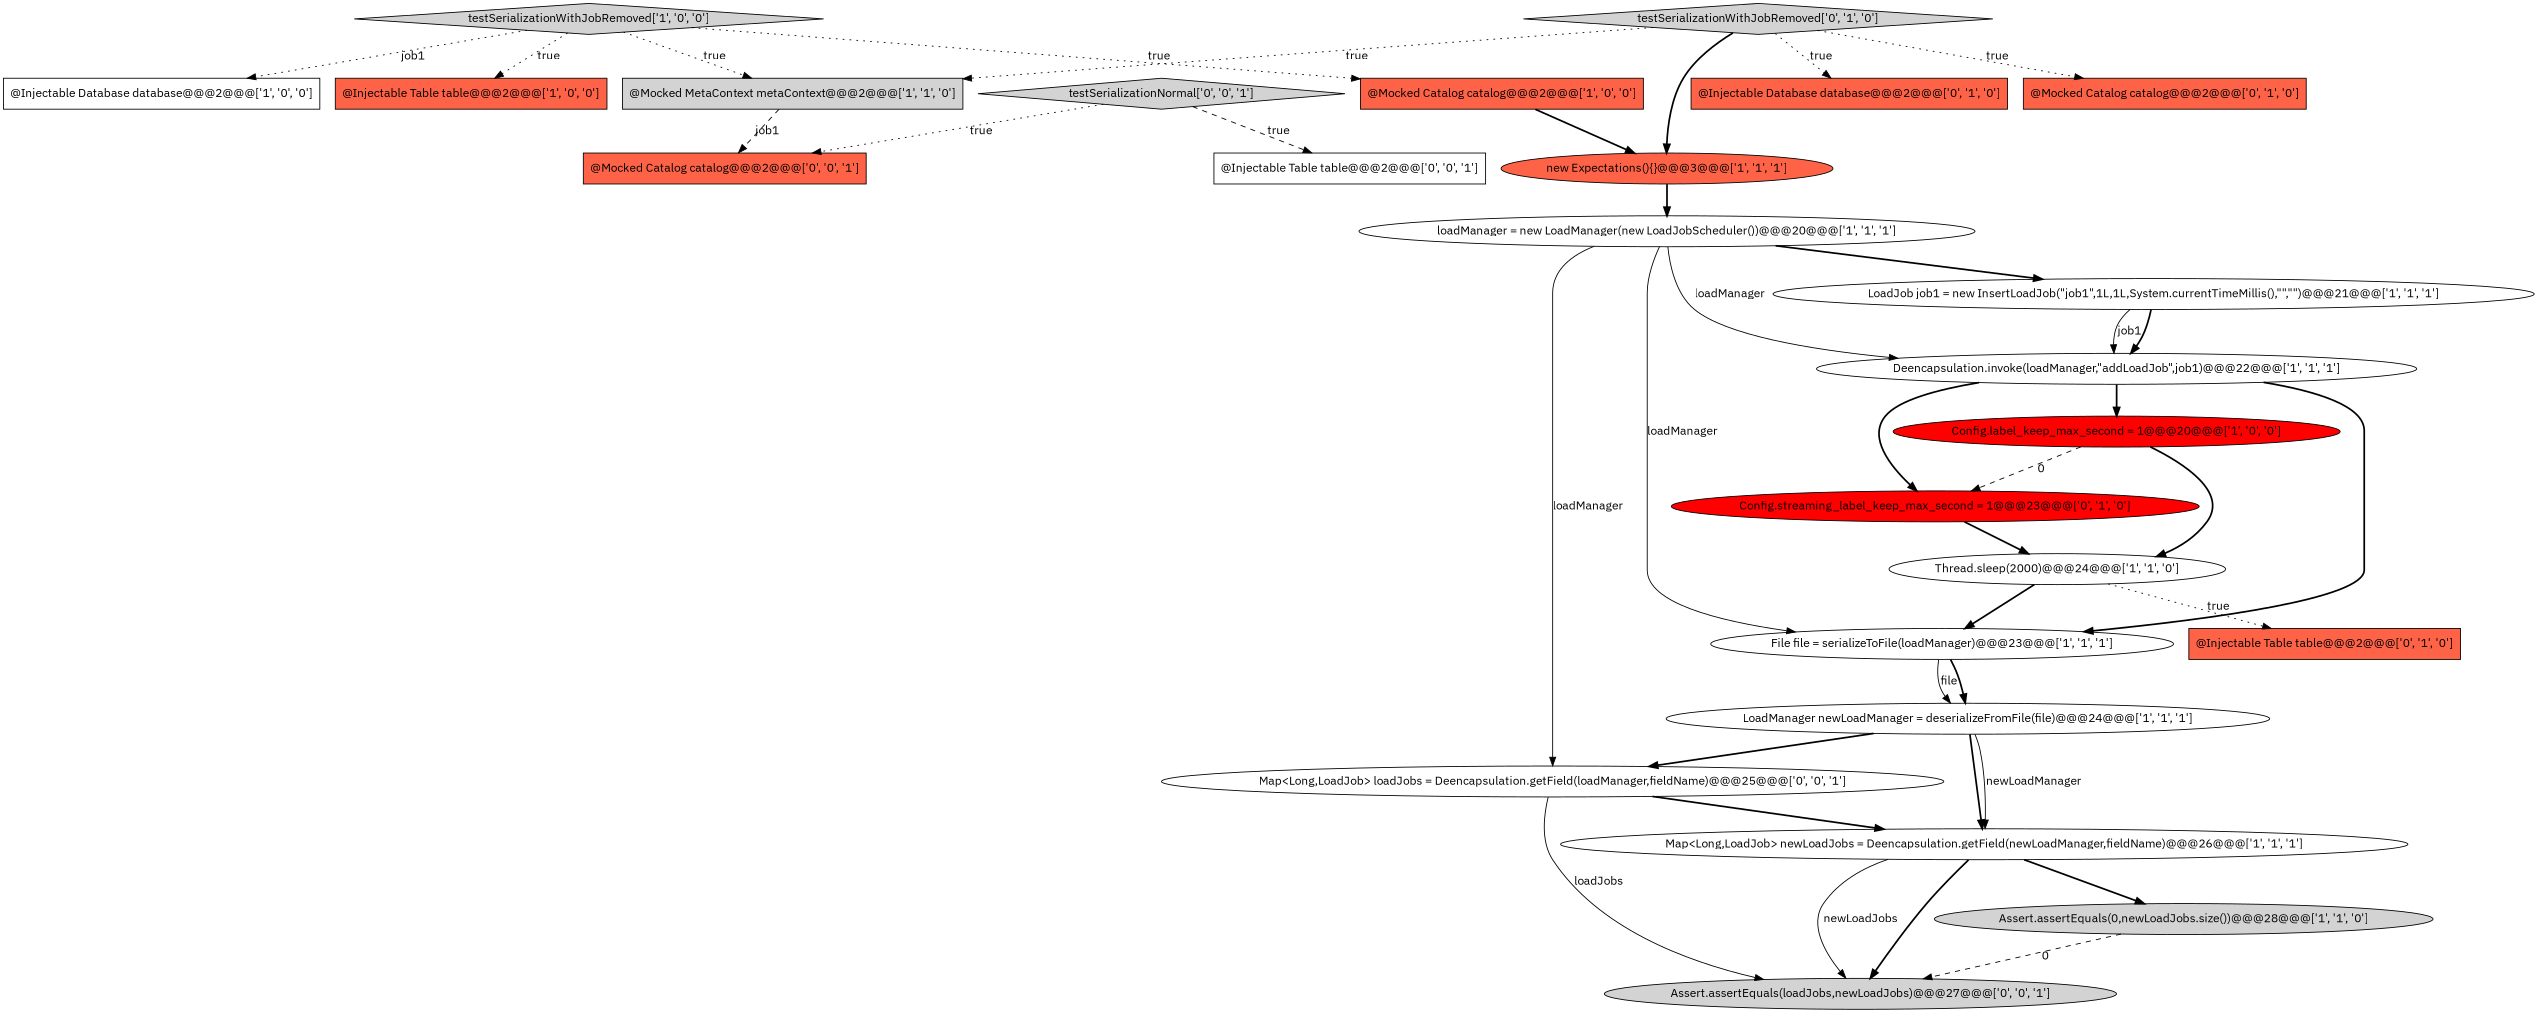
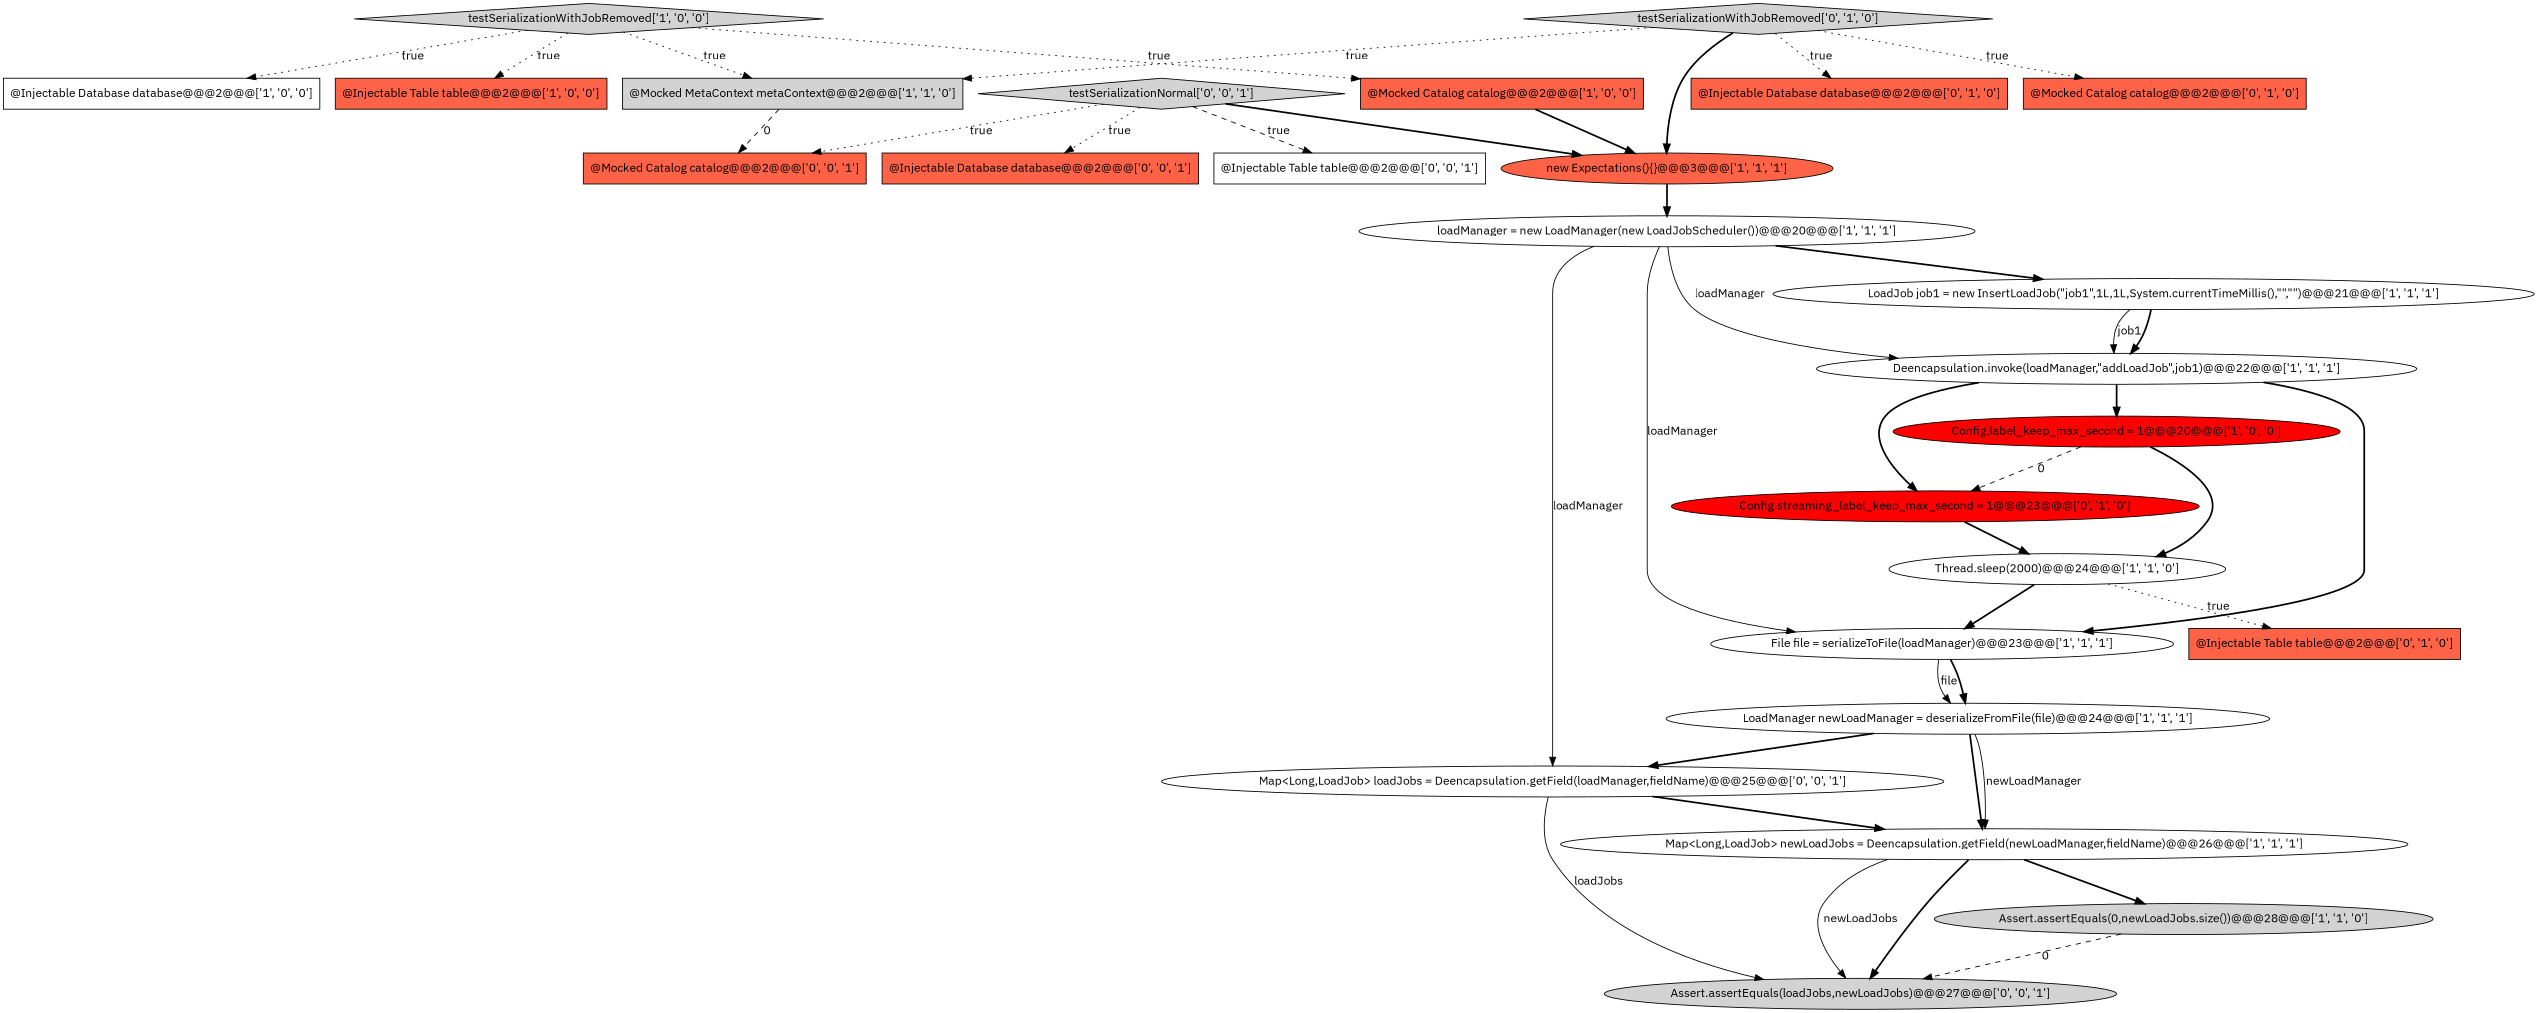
(413, 56) -> (413, 56)
none -> (1399, 129)
(767, 131) -> (767, 131)
none -> (1040, 169)
